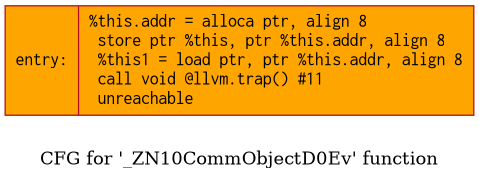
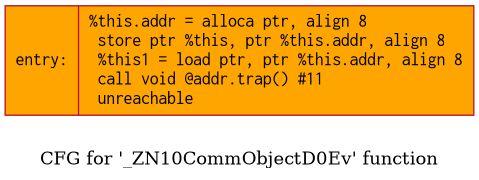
(207, 79) -> (207, 79)
